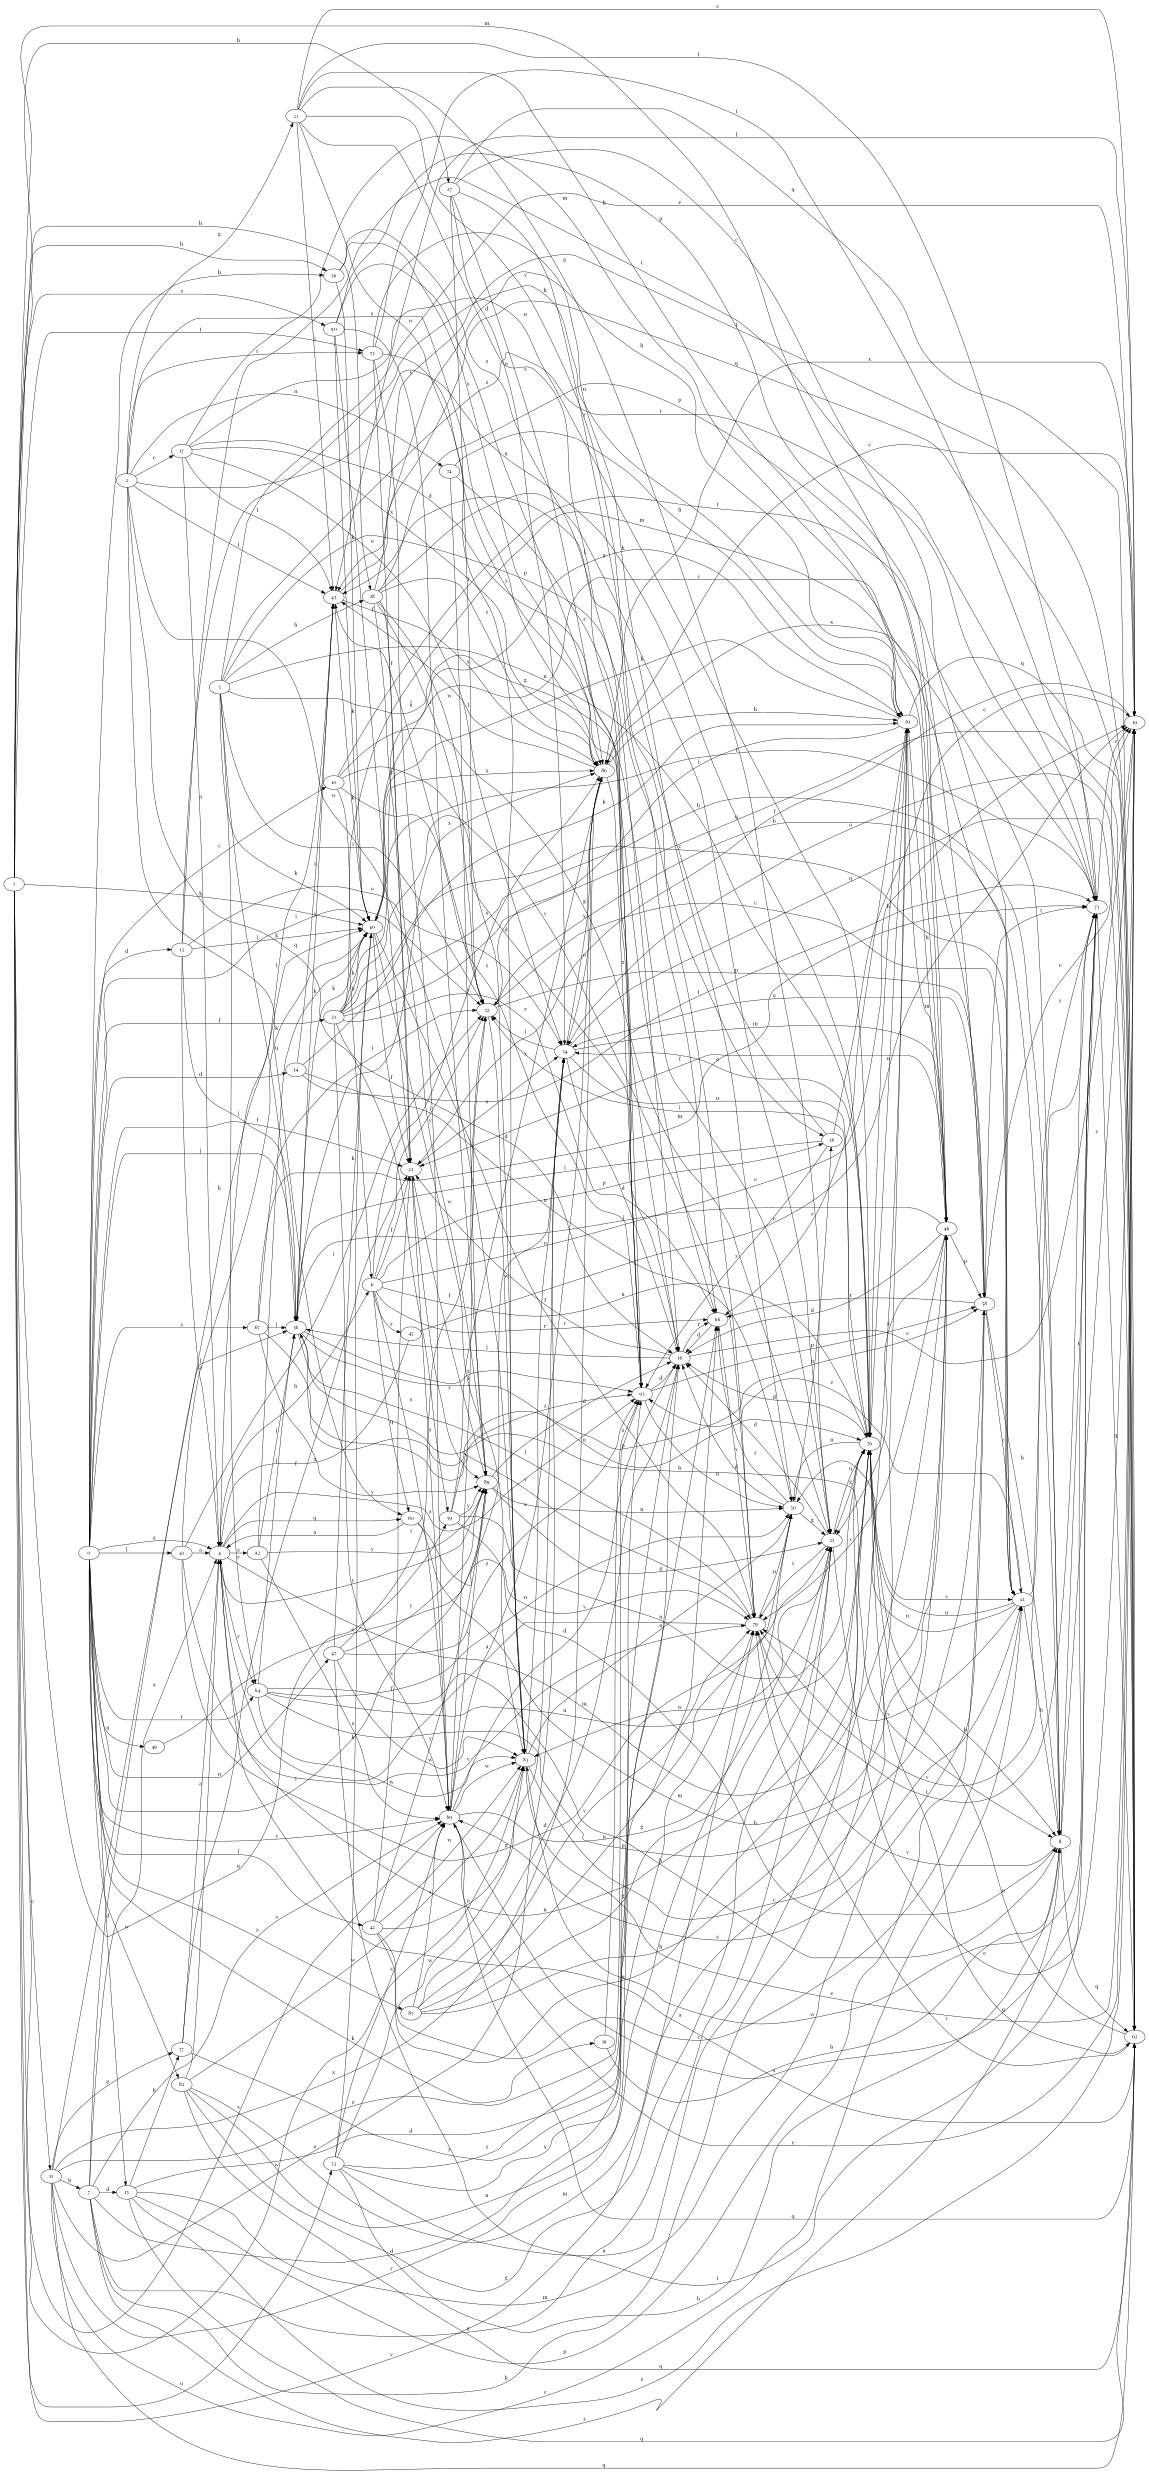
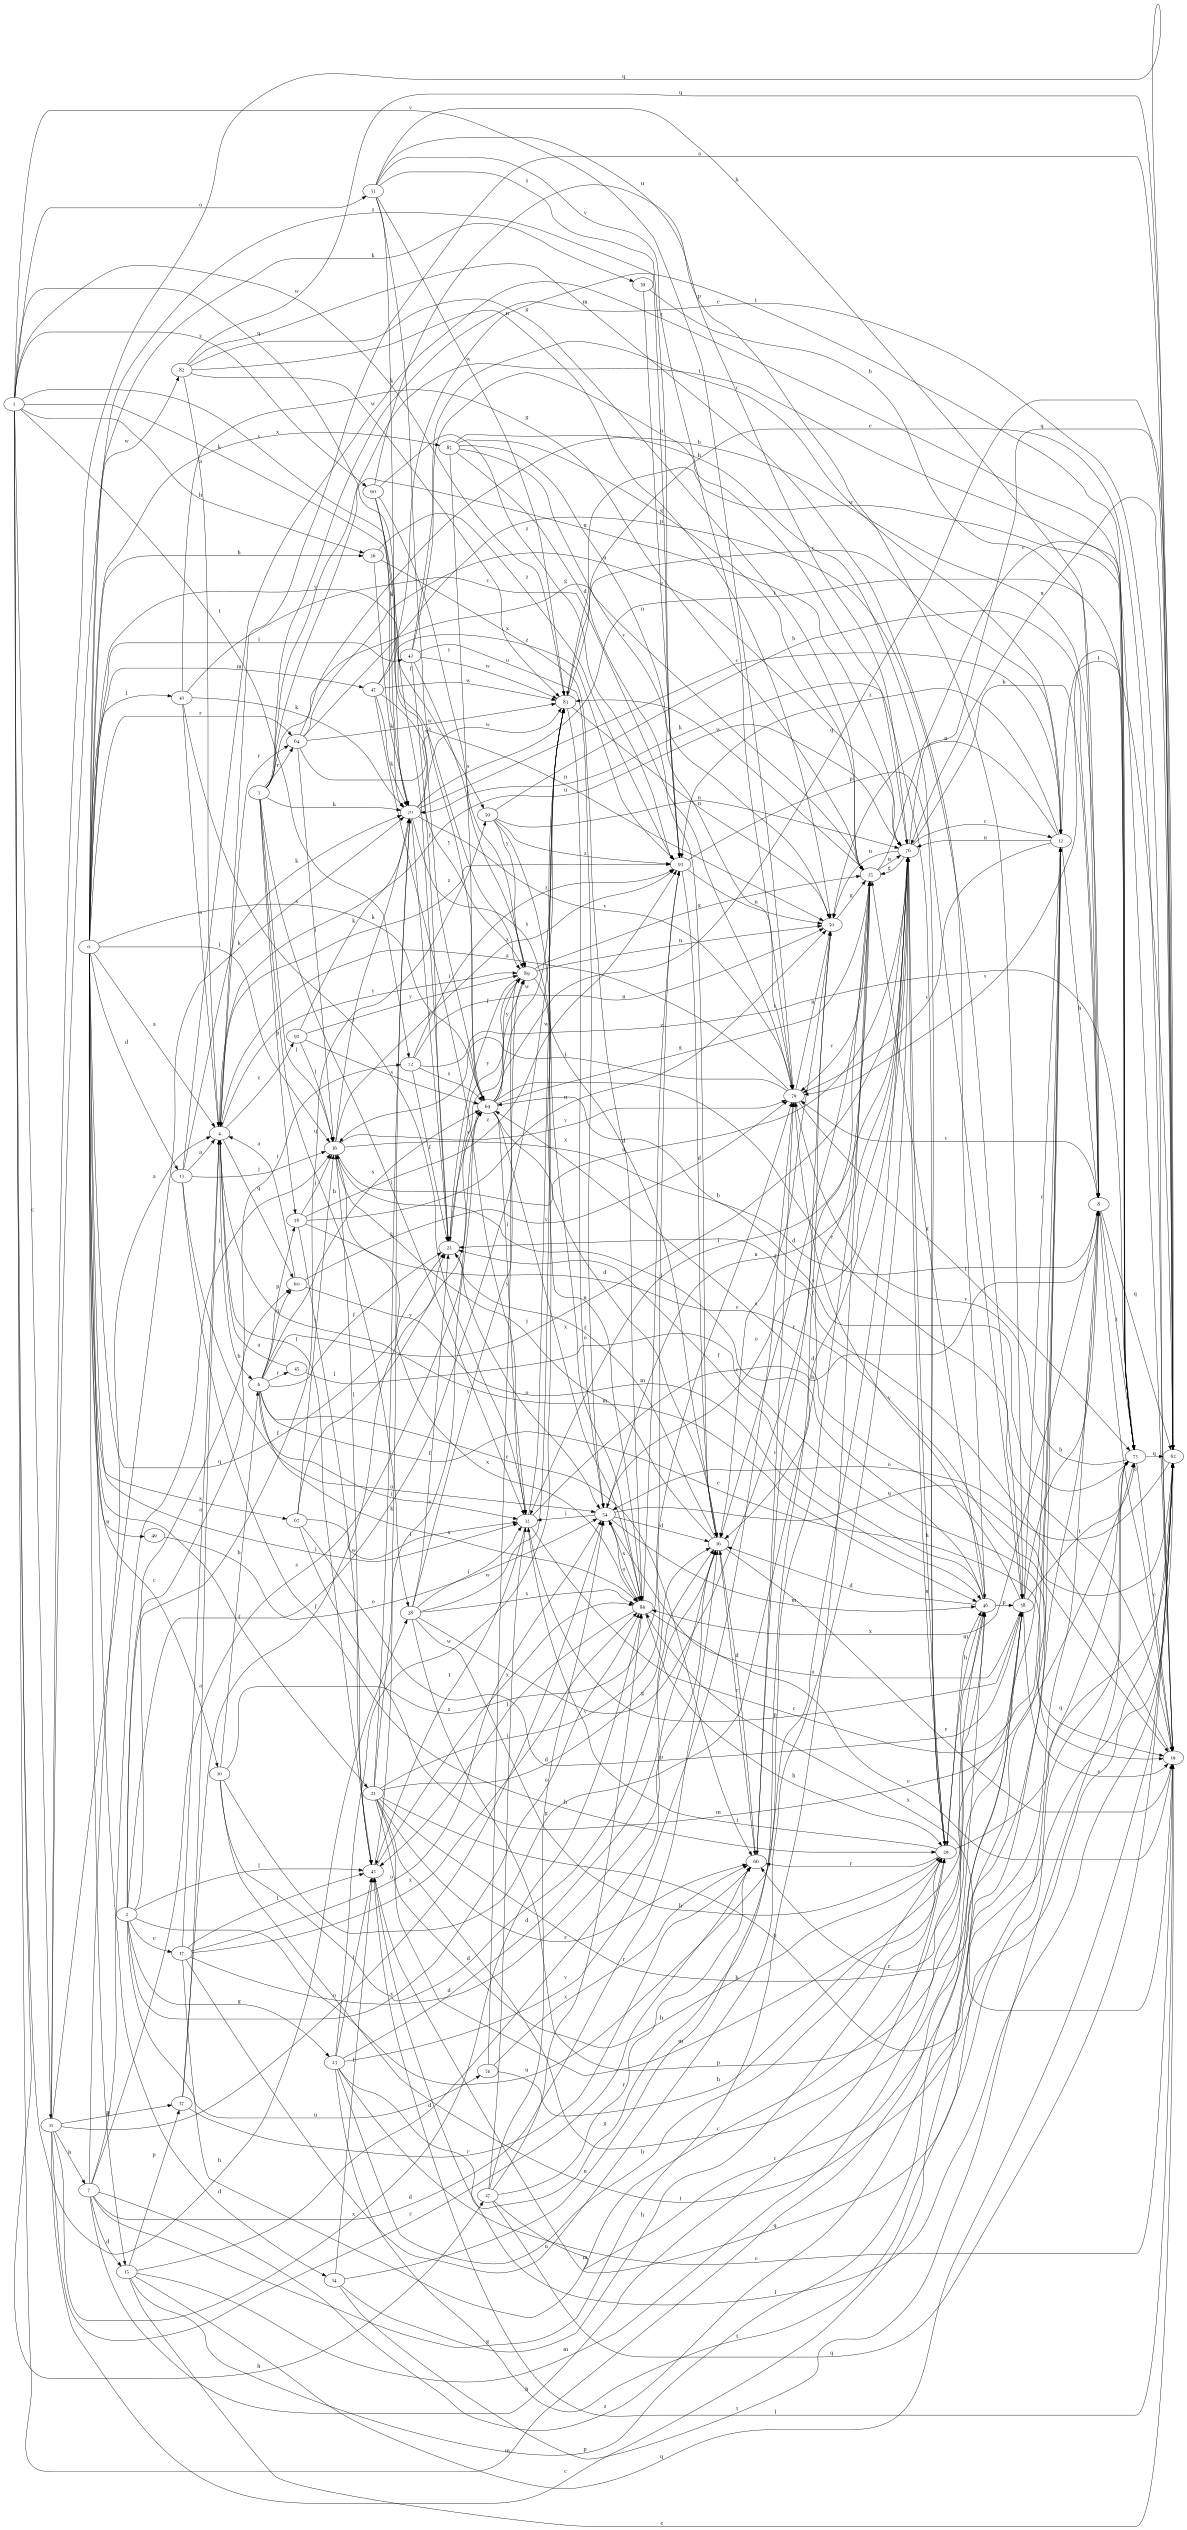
(372, 927) -> (411, 812)
(816, 1353) -> (562, 1107)
(220, 1774) -> (239, 667)
(545, 2147) -> (585, 213)
